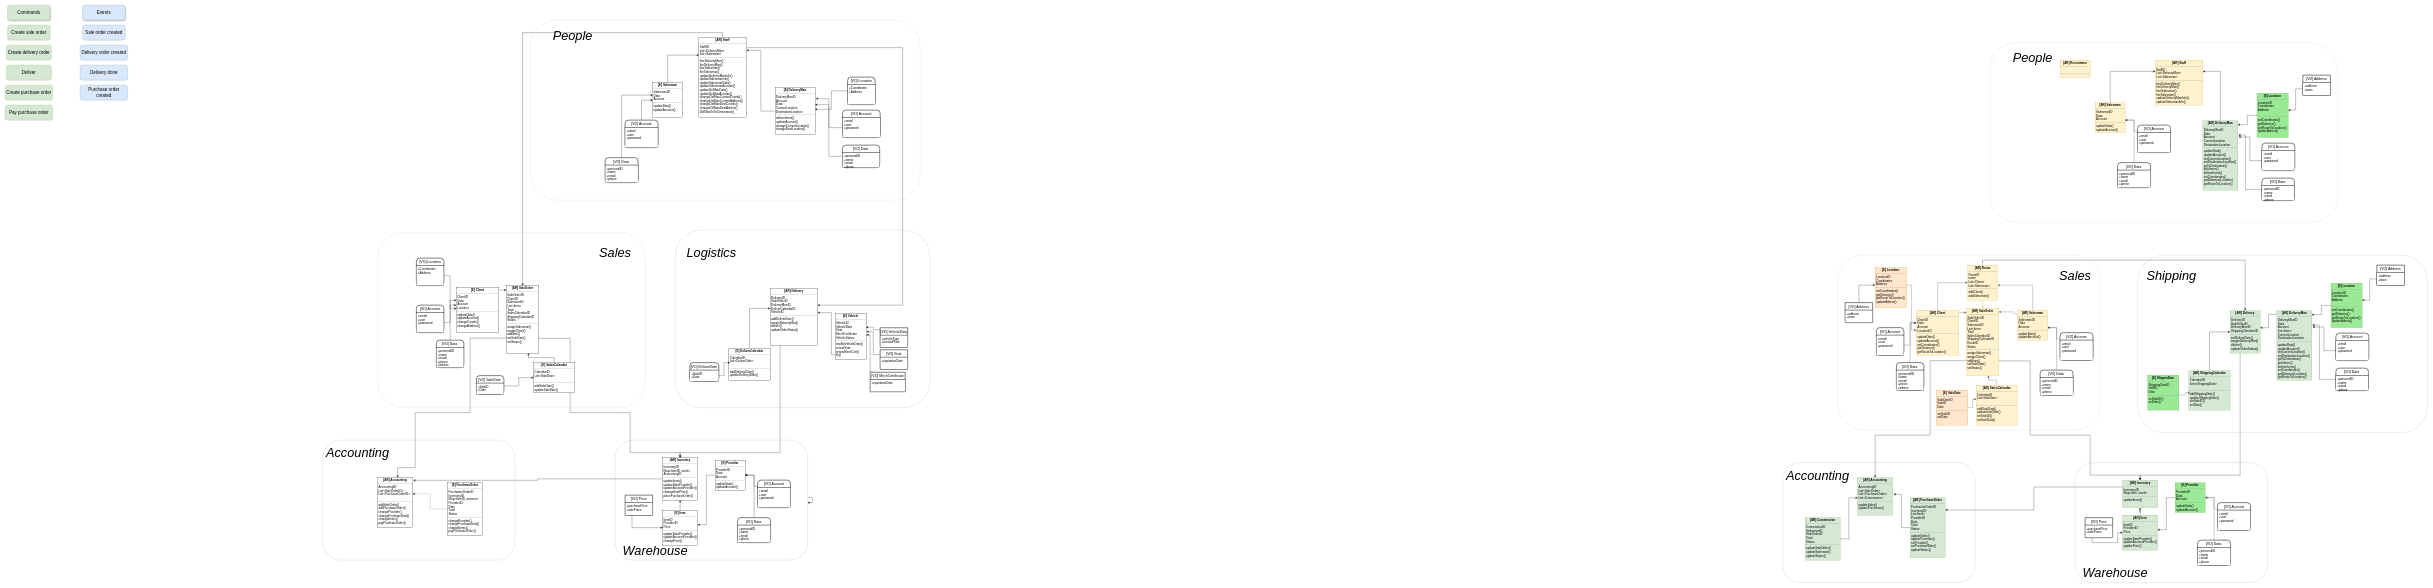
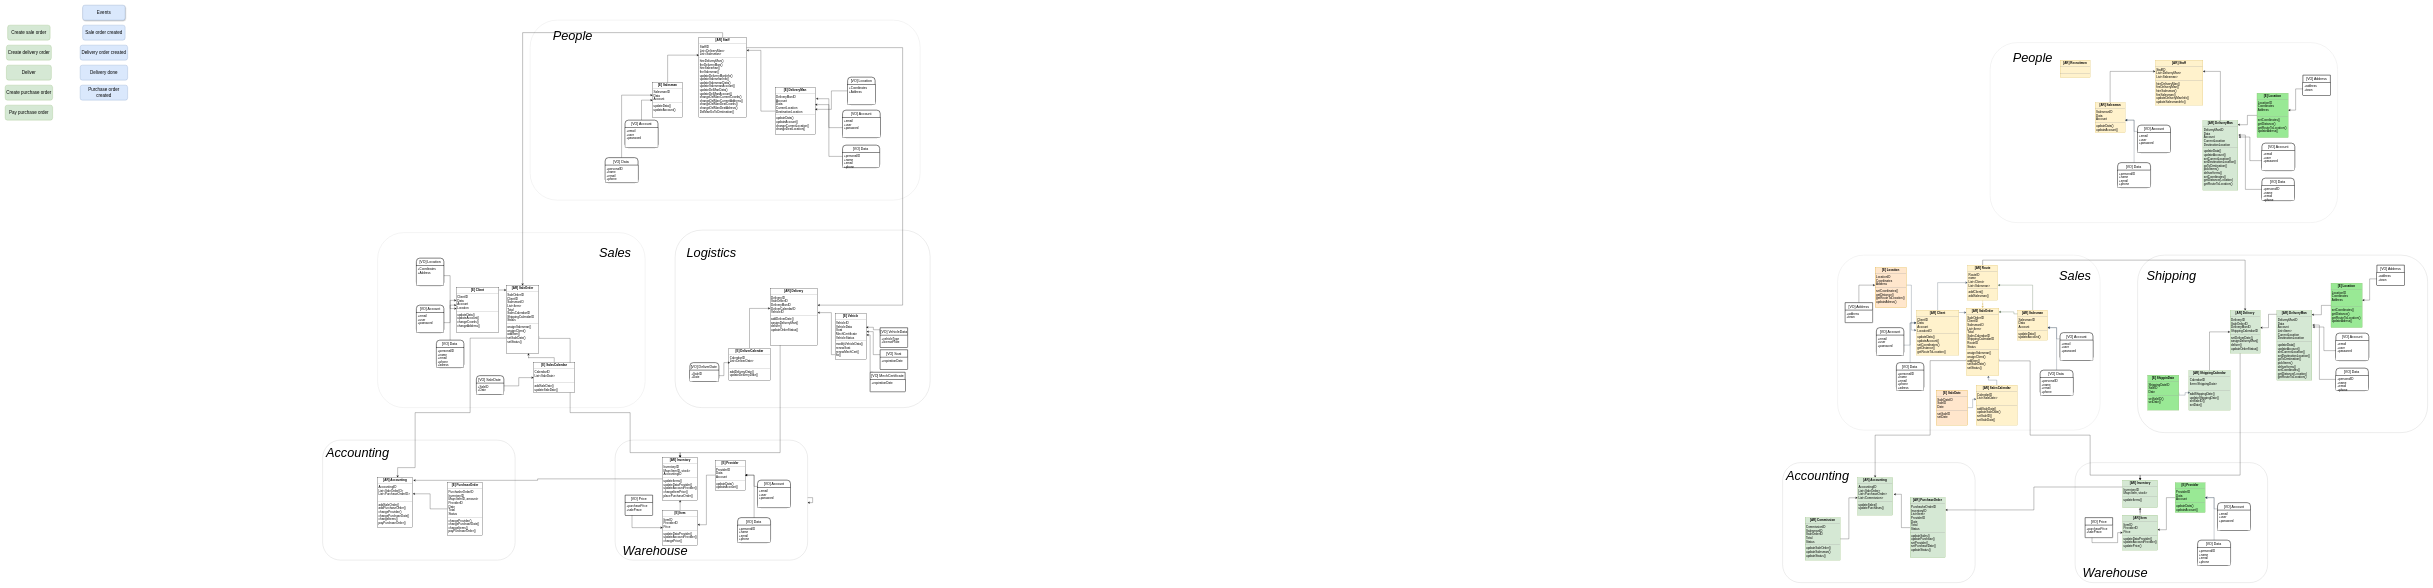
(29, 13) -> none
(794, 106) -> (794, 106)
(430, 503) -> (430, 503)
